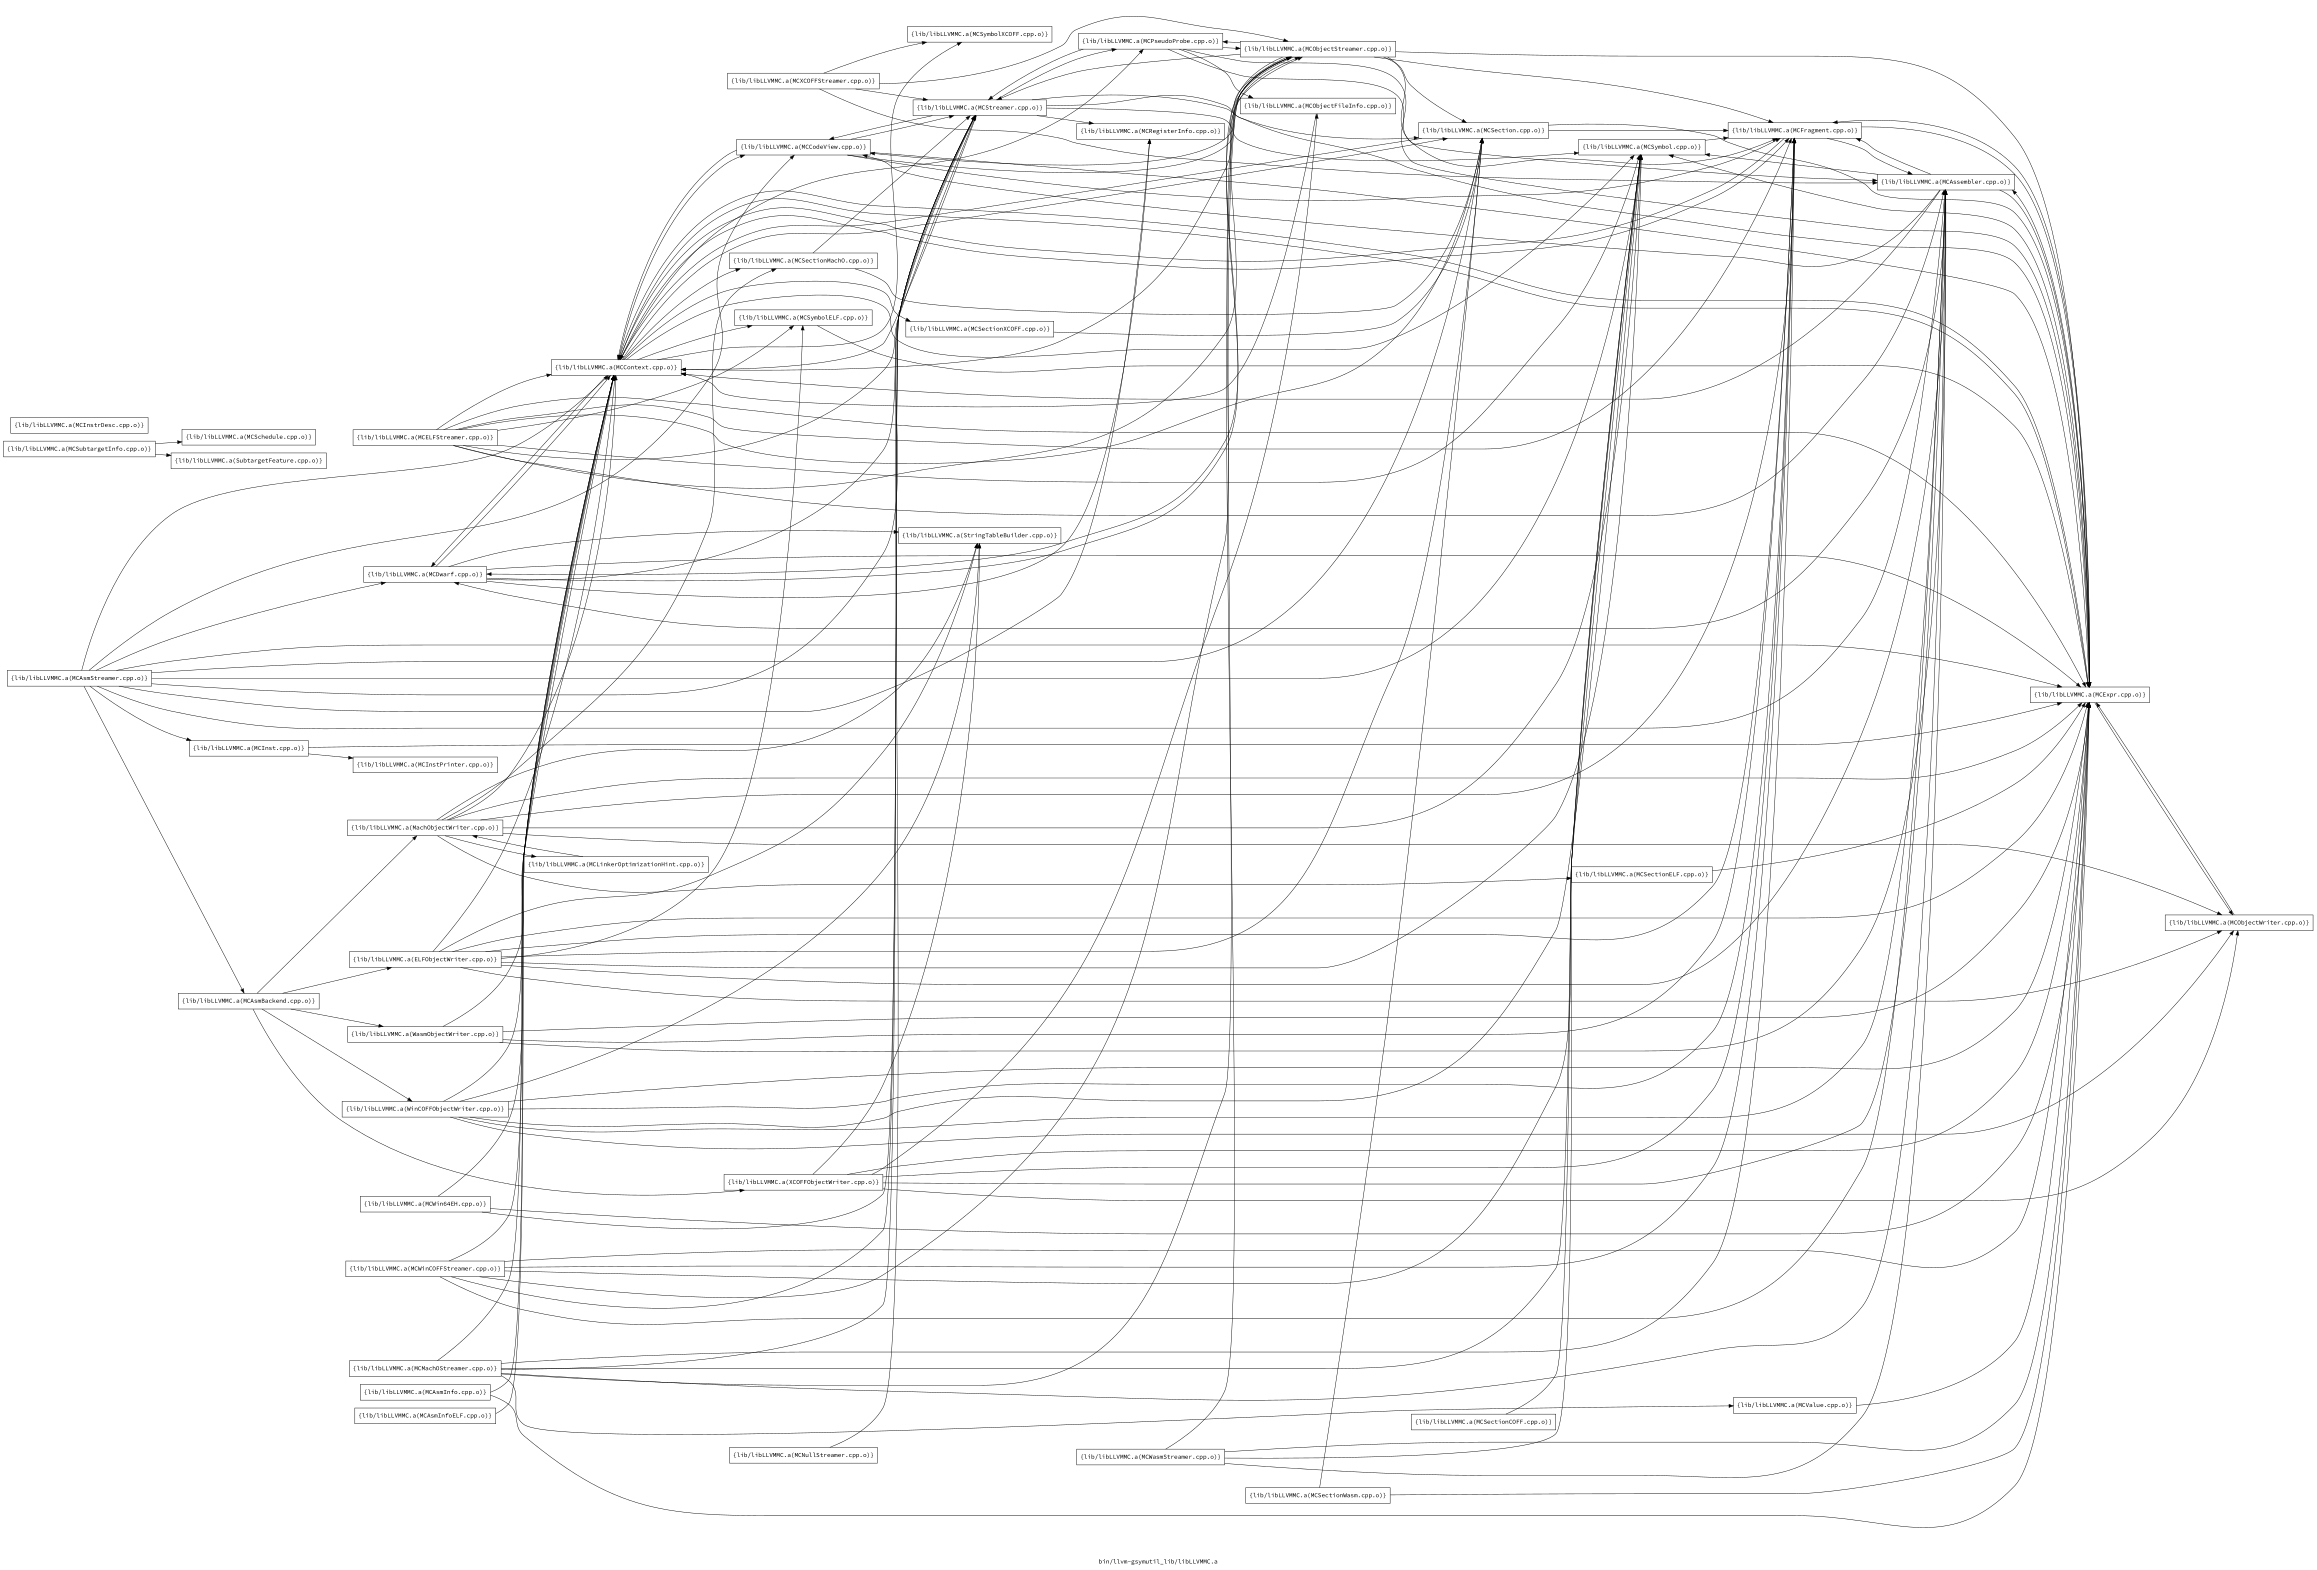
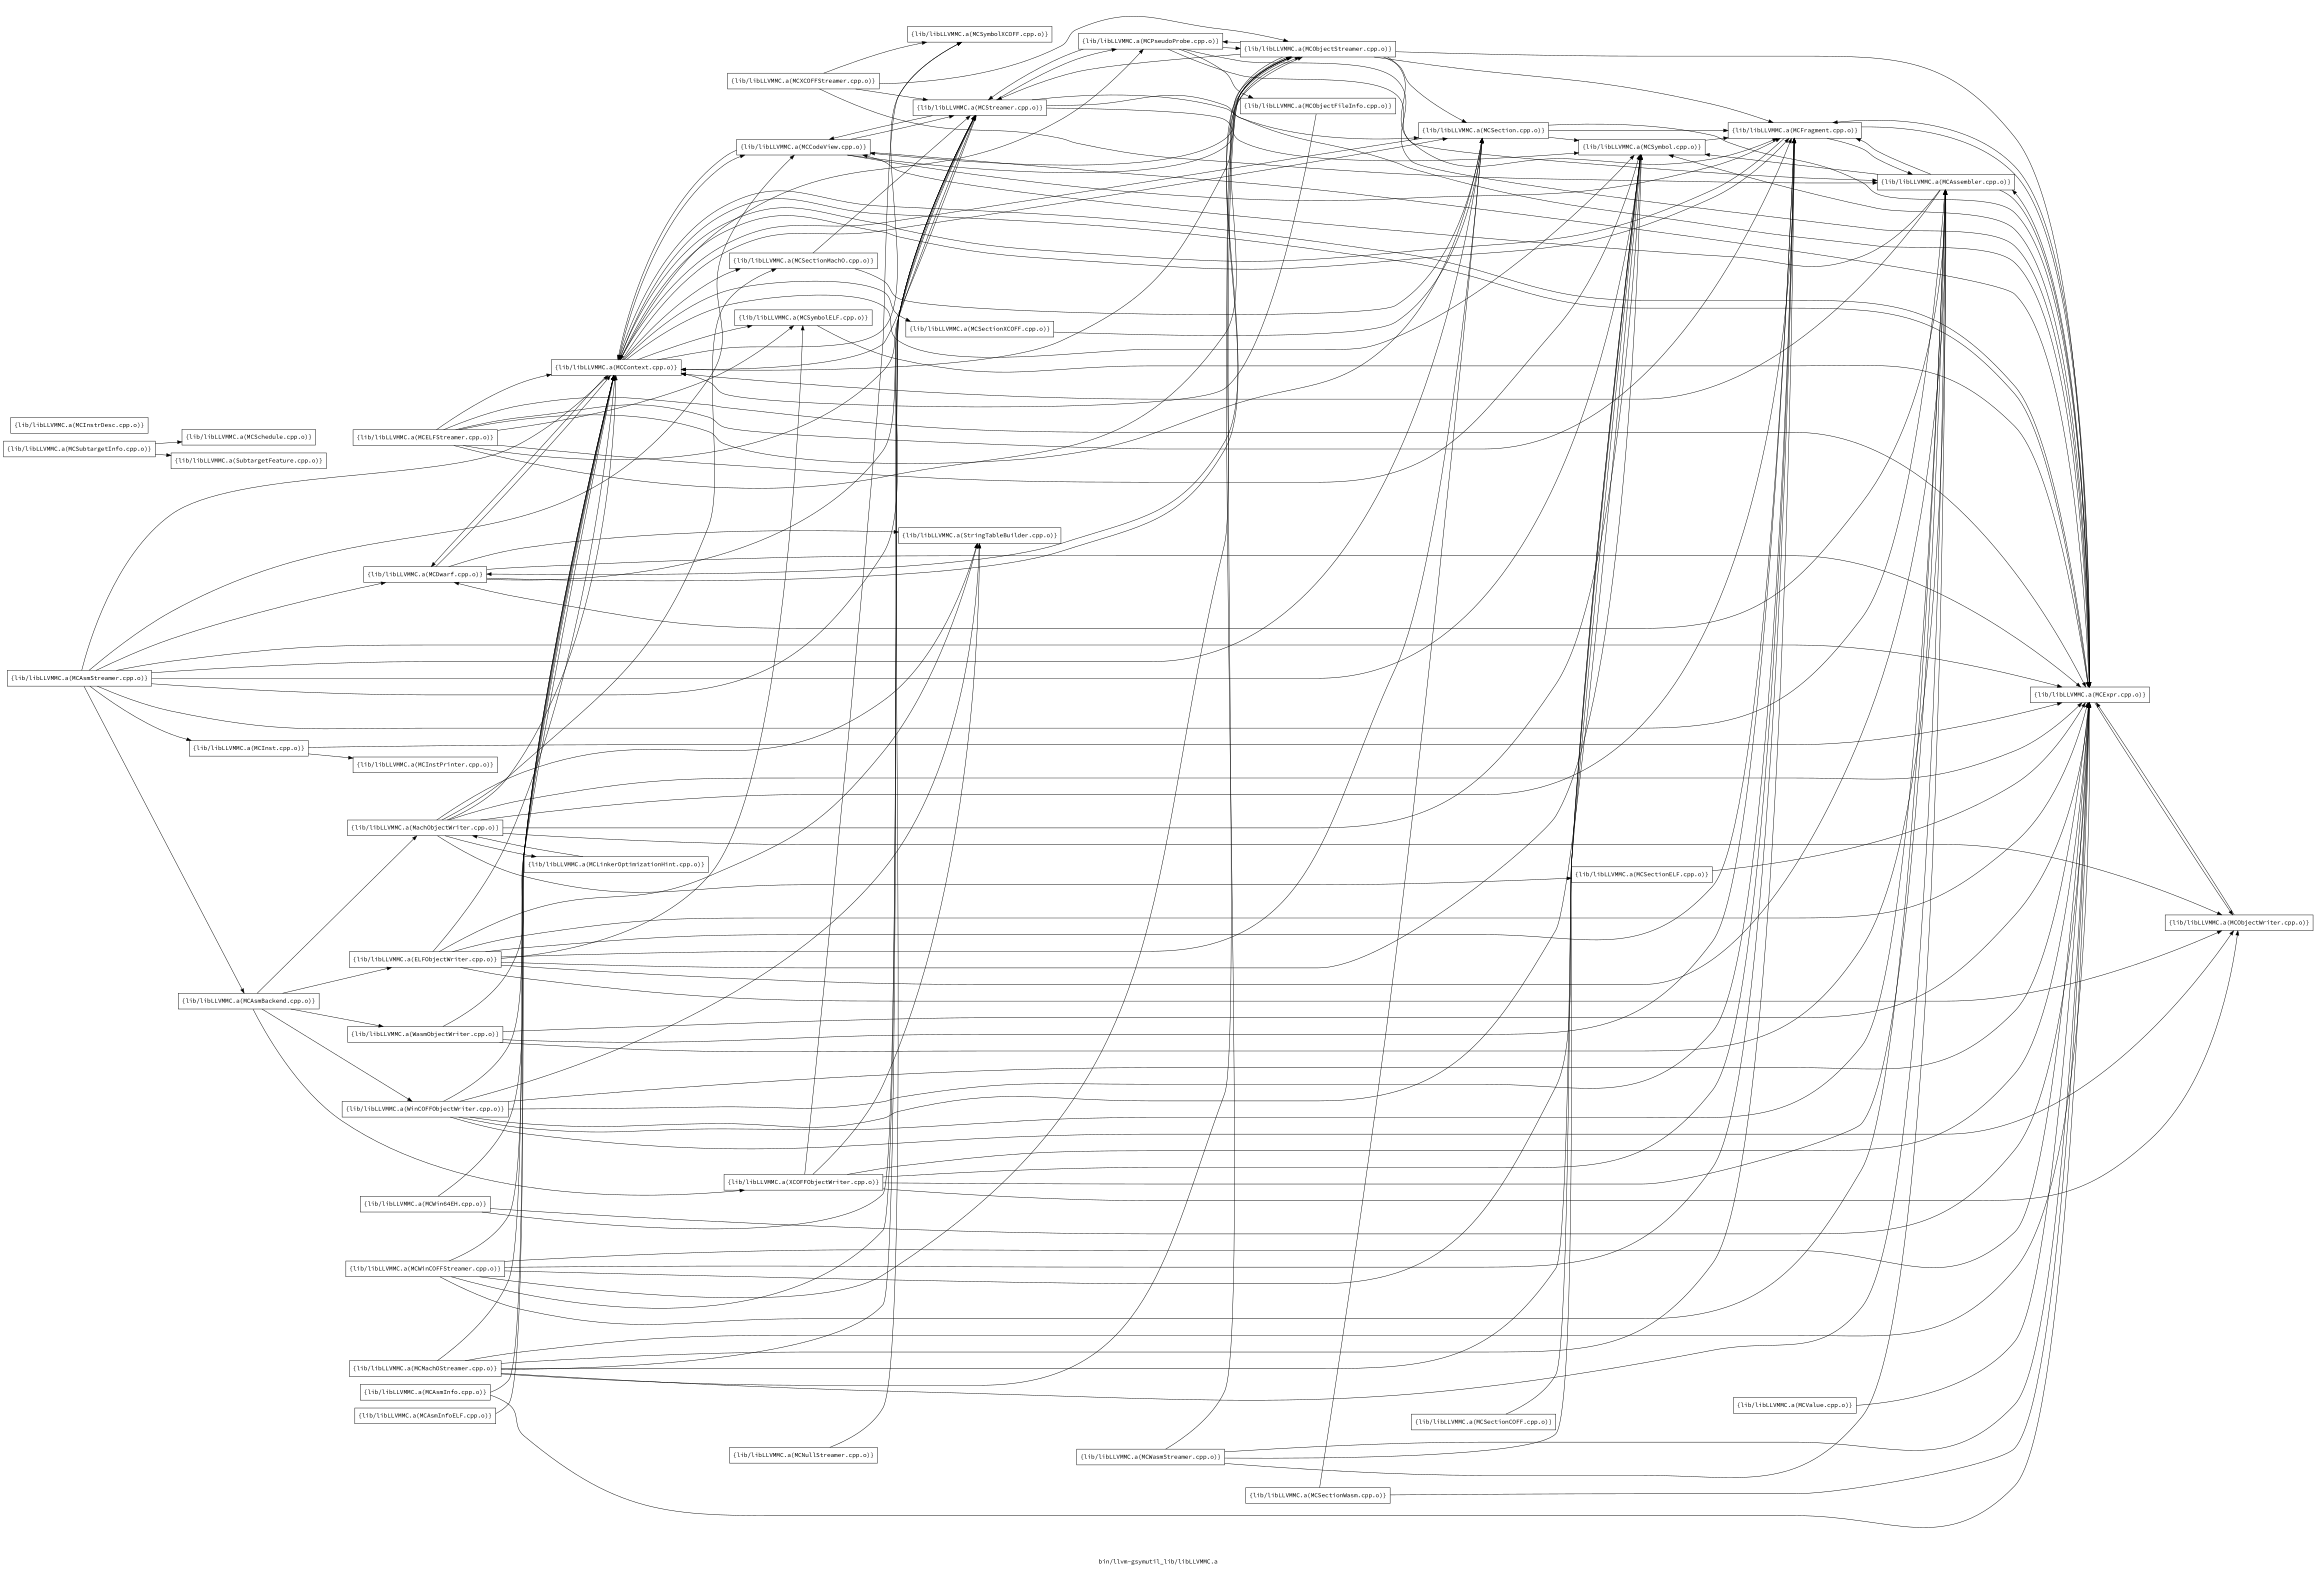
(1151, 131) -> none
none -> (1561, 139)
(1283, 516) -> none
(1187, 693) -> (861, 596)
(1097, 1424) -> (1536, 1335)
